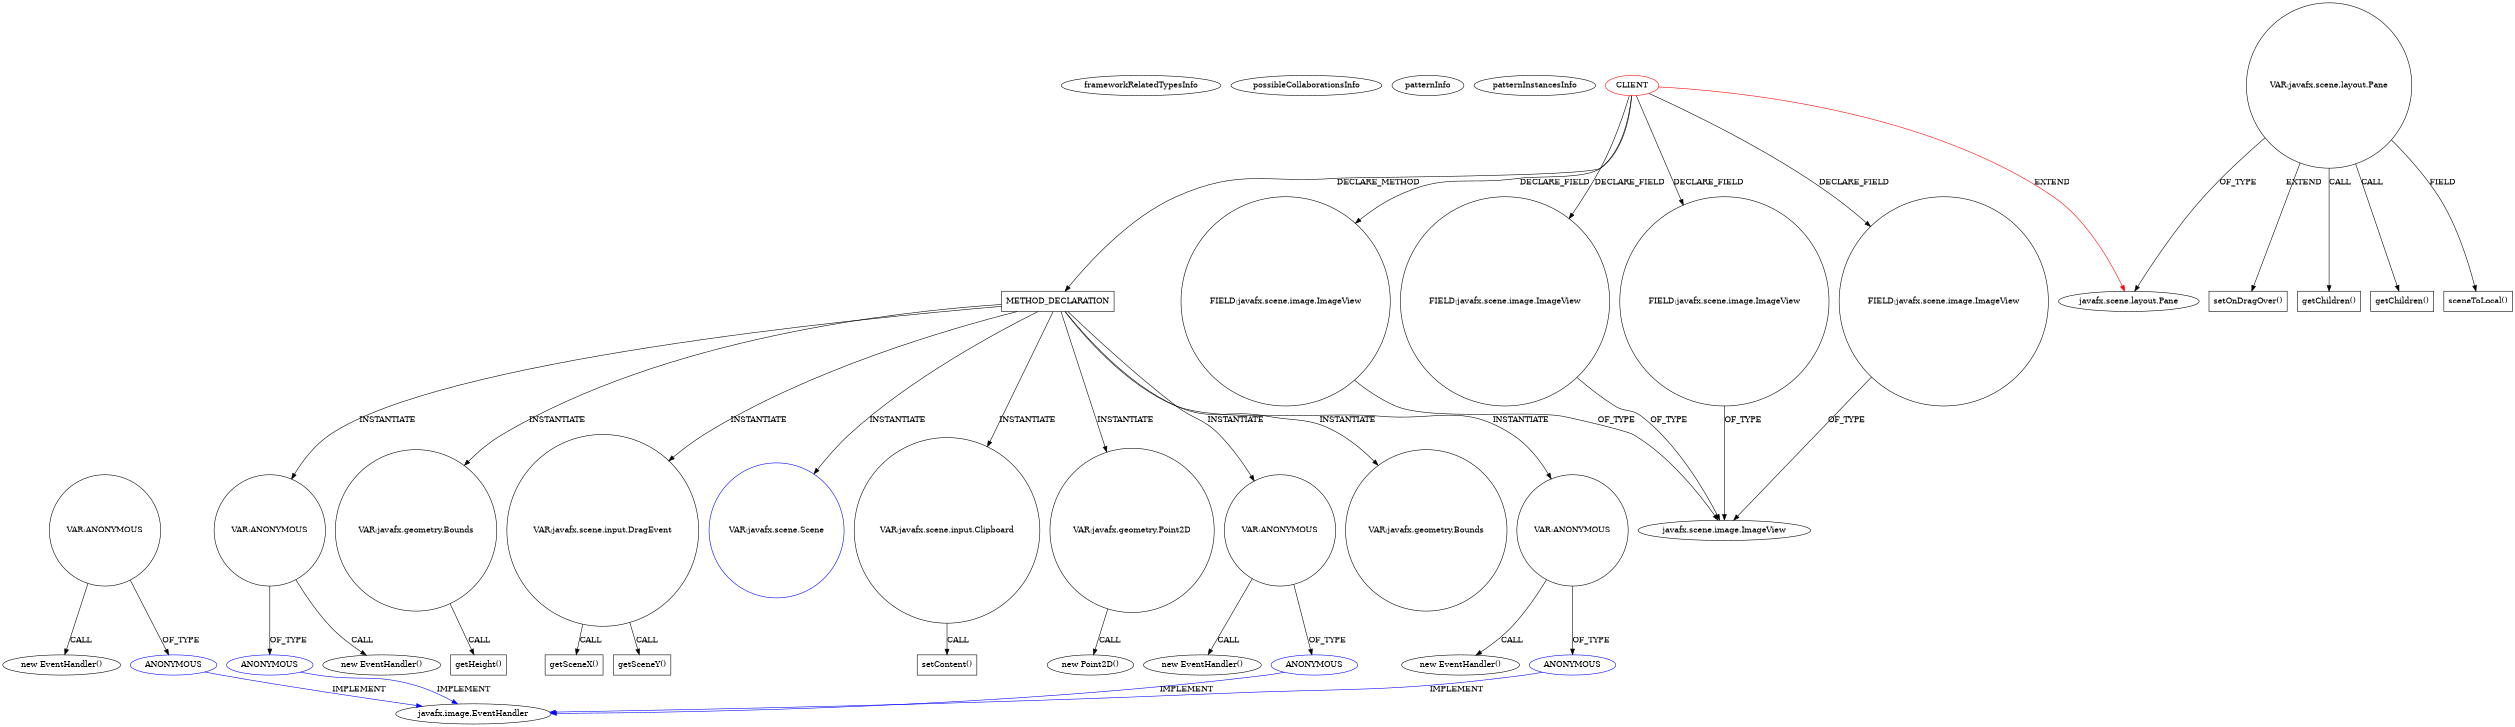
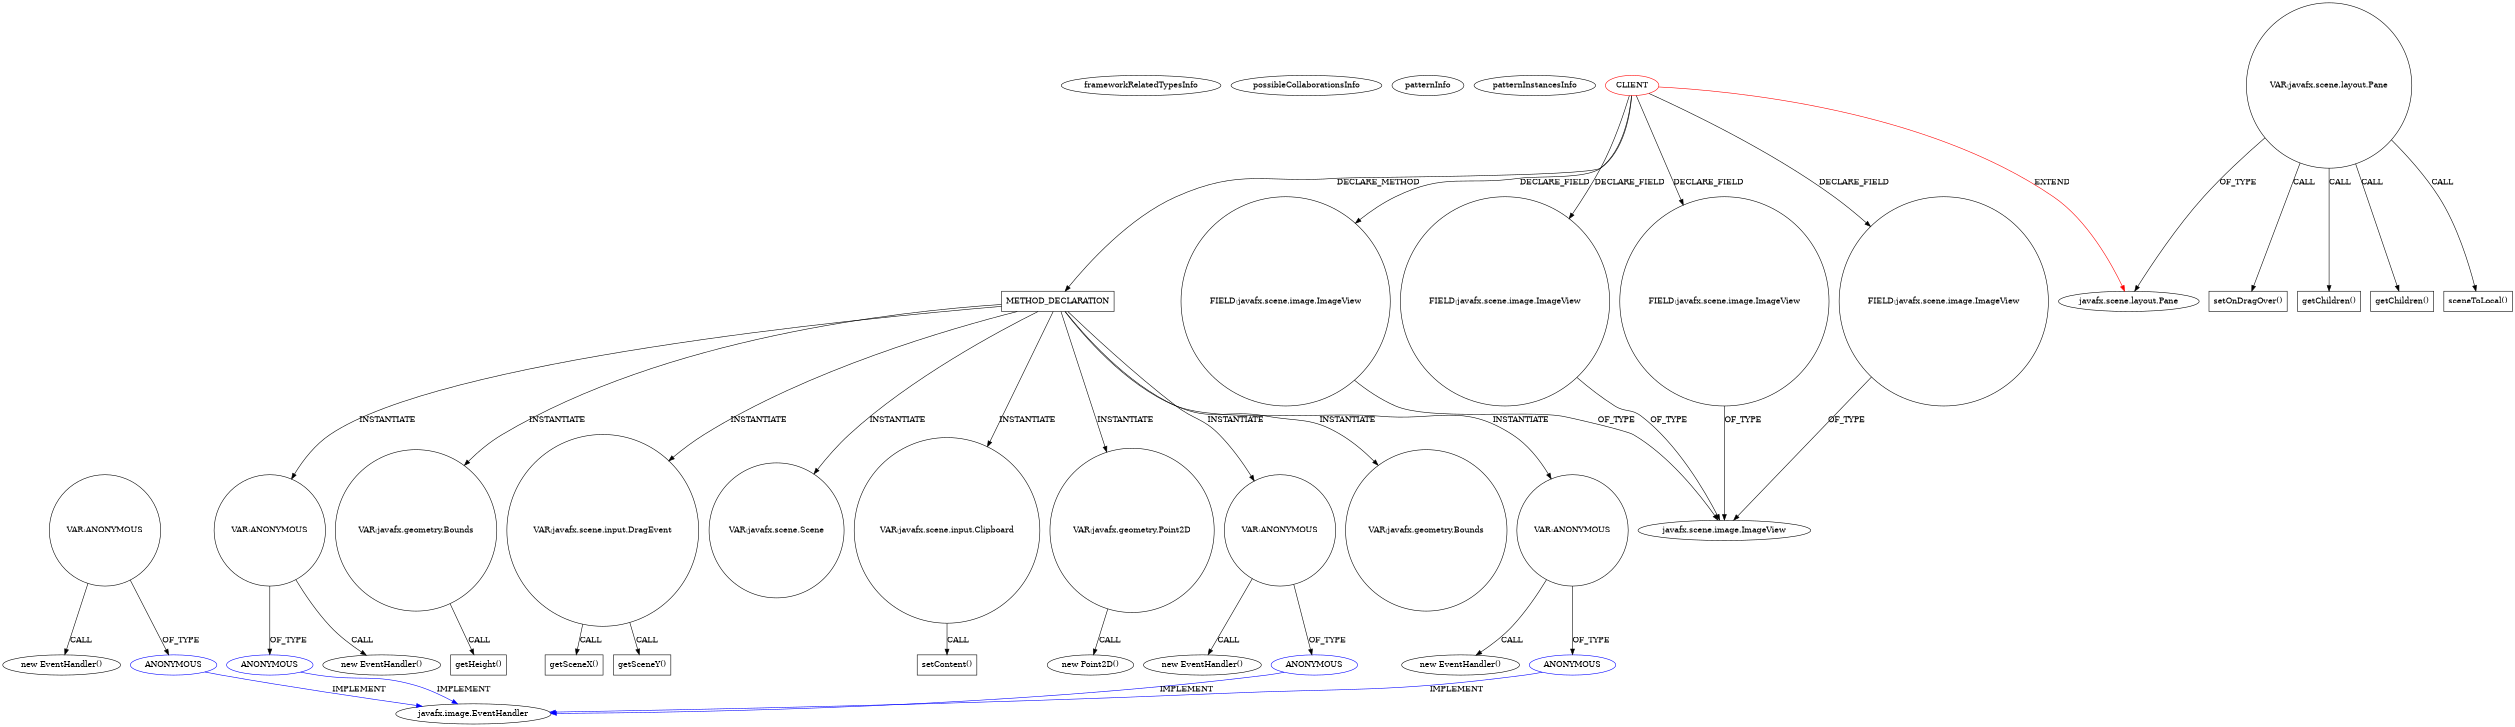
(2304, 182) -> (2304, 182)
(2442, 182) -> (2442, 182)
(777, 530) -> (777, 530)
